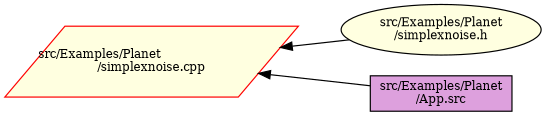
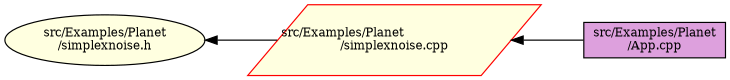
(321, 43) -> (247, 40)
(441, 94) -> (655, 40)
